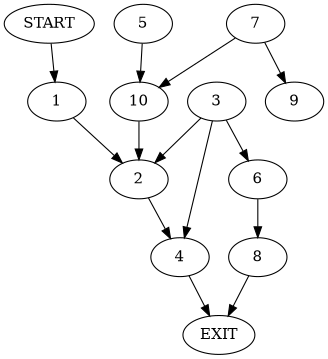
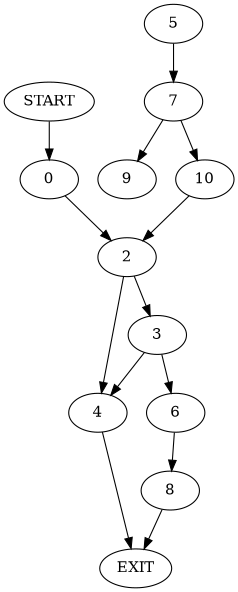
(141, 57) -> (174, 57)
(57, 102) -> (49, 179)
(182, 137) -> (140, 291)
